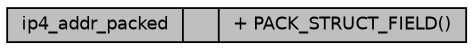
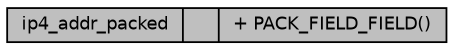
(342, 24) -> (333, 24)
